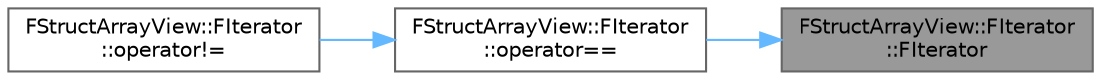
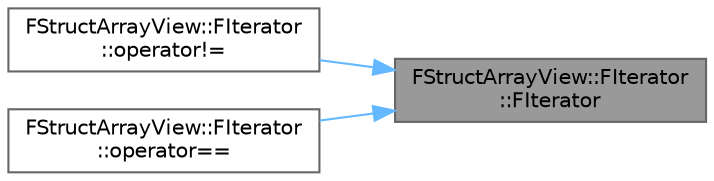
(346, 40) -> (347, 64)
